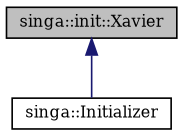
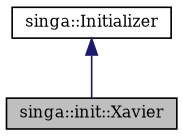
(92, 77) -> (92, 77)
